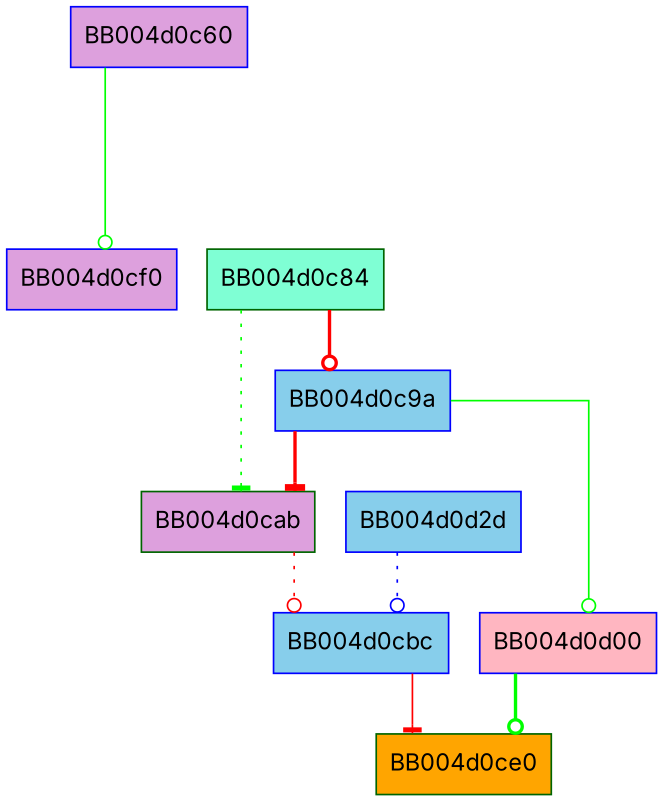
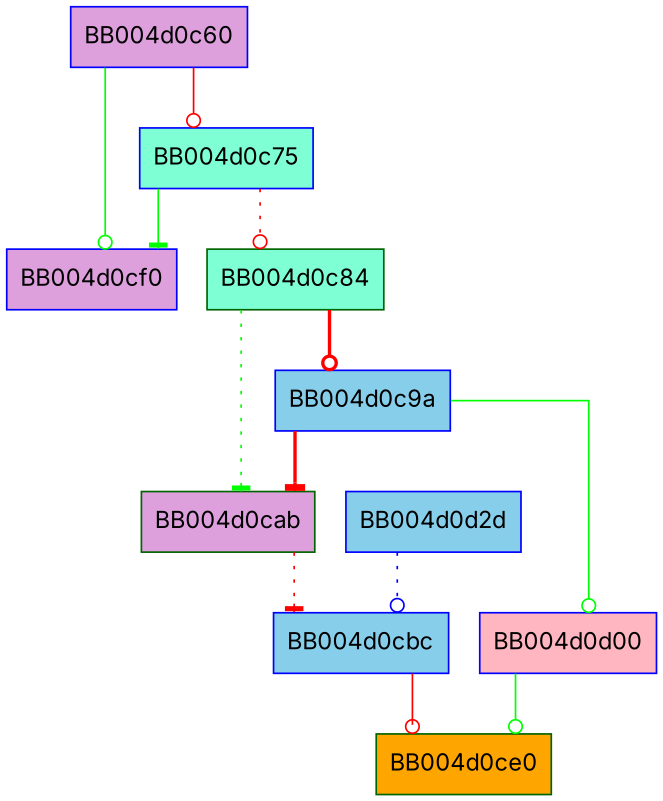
none -> (226, 158)
(294, 575) -> (294, 575)
(516, 697) -> (516, 697)
(412, 699) -> (412, 699)
